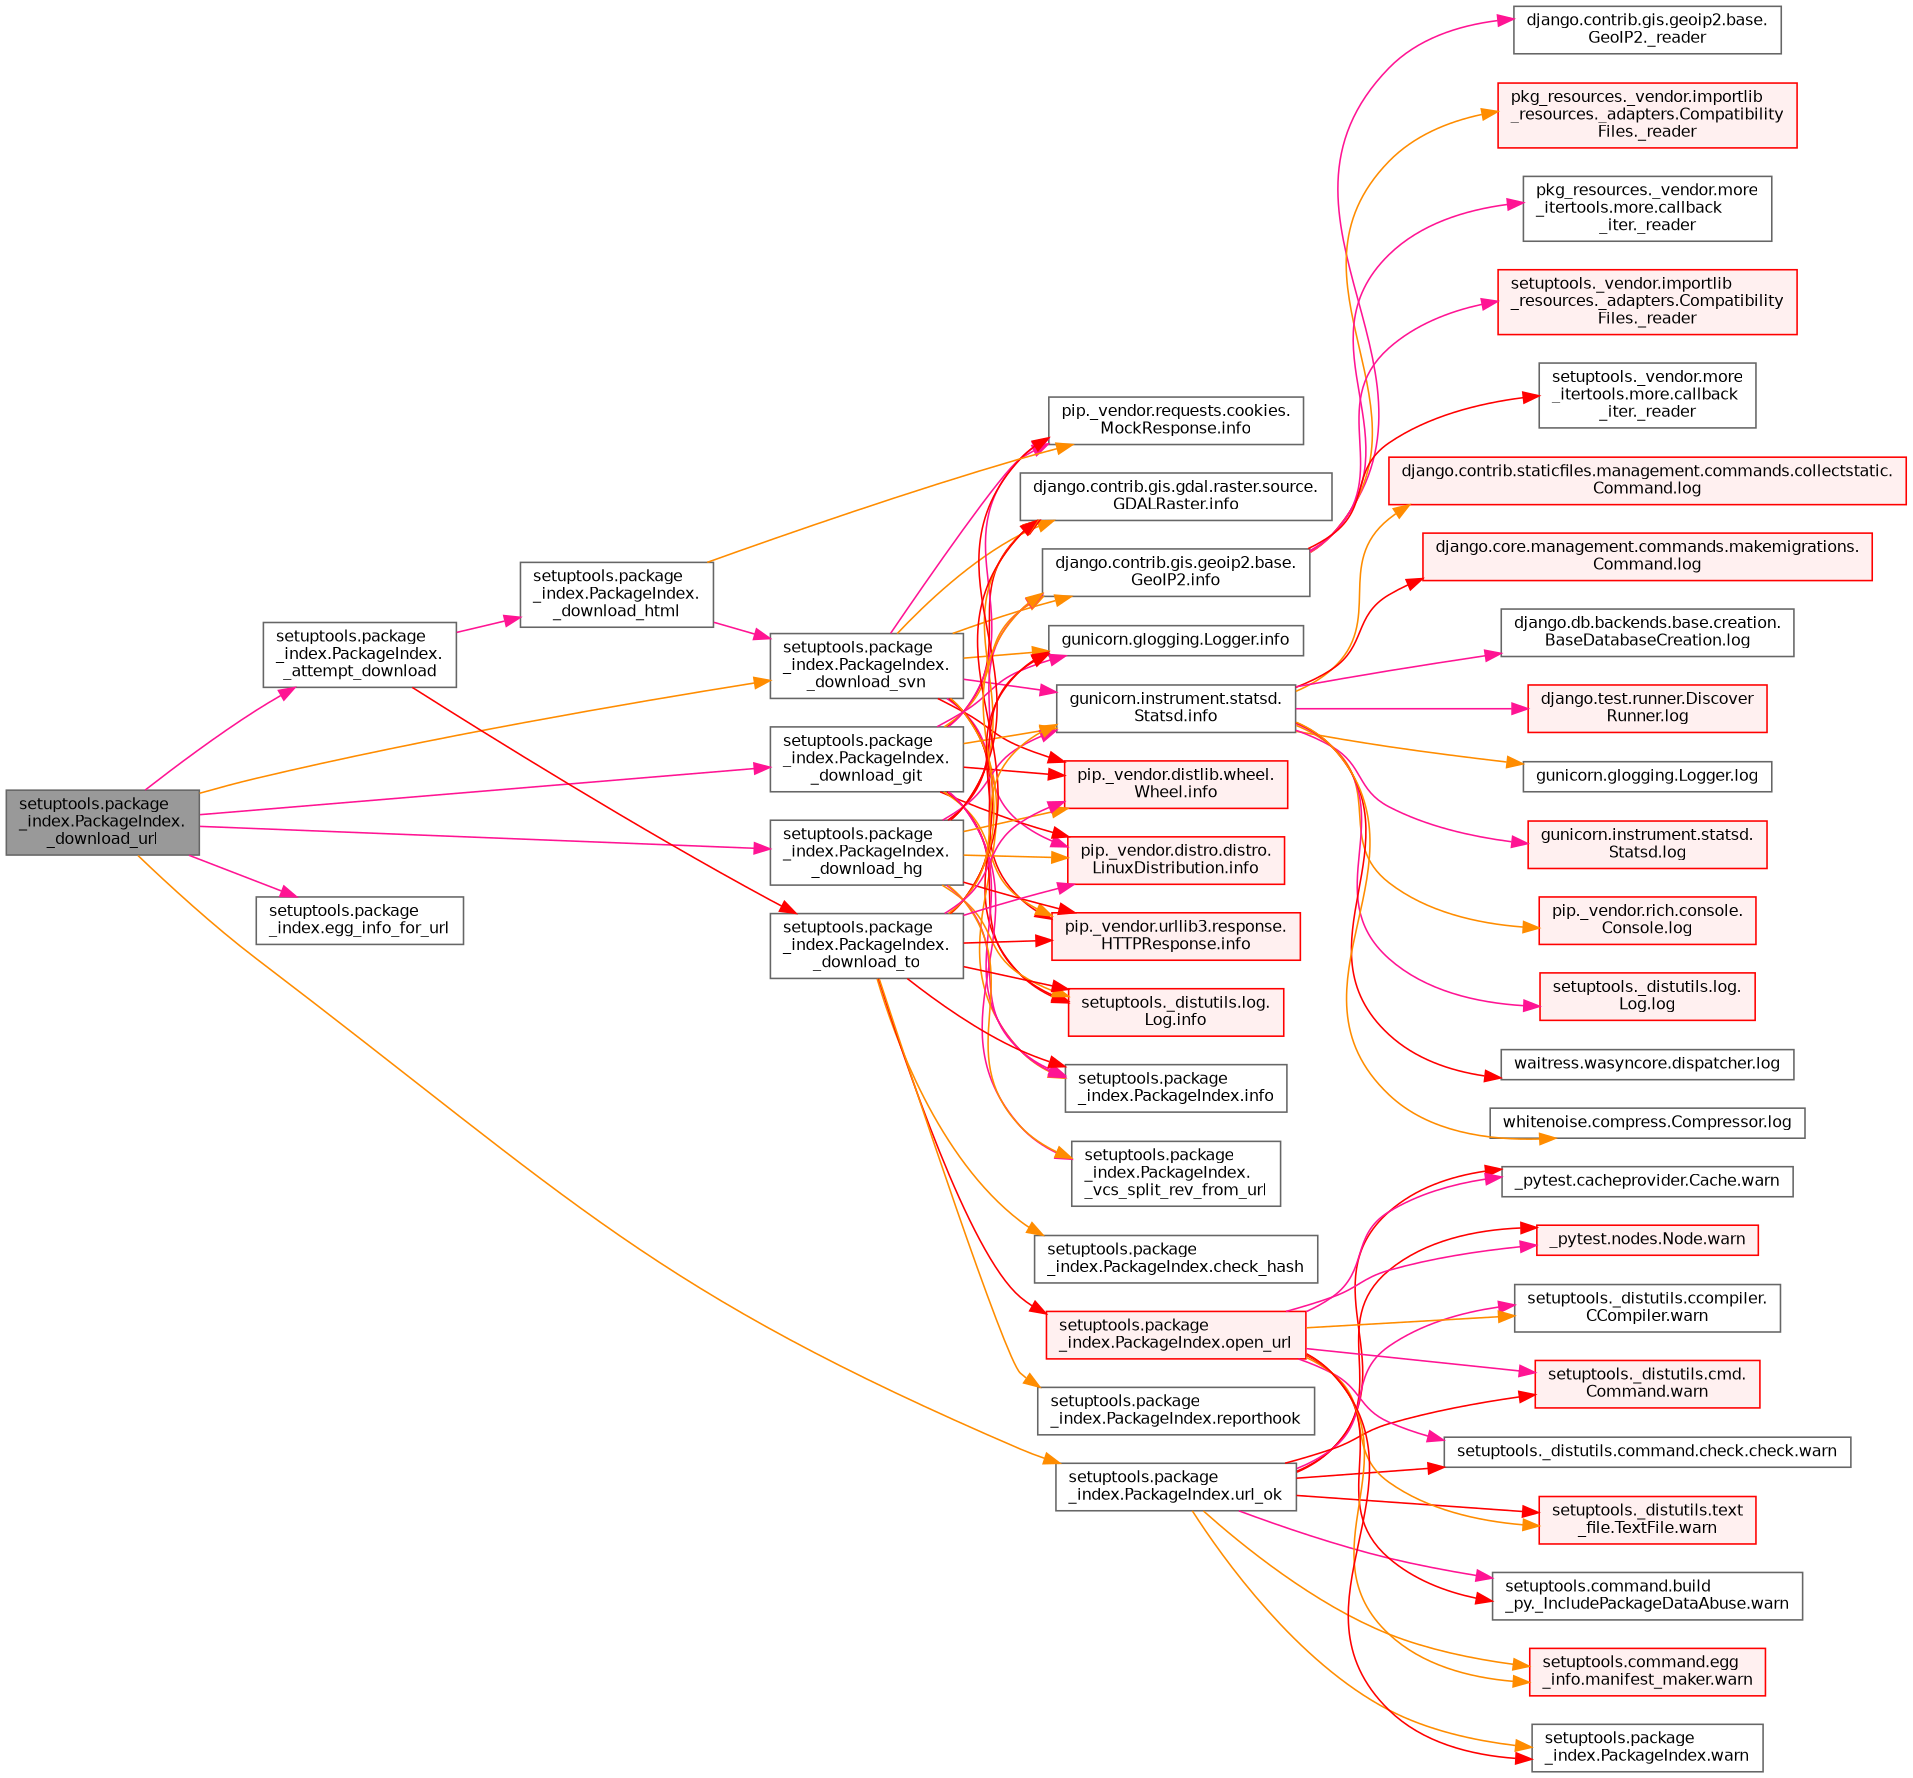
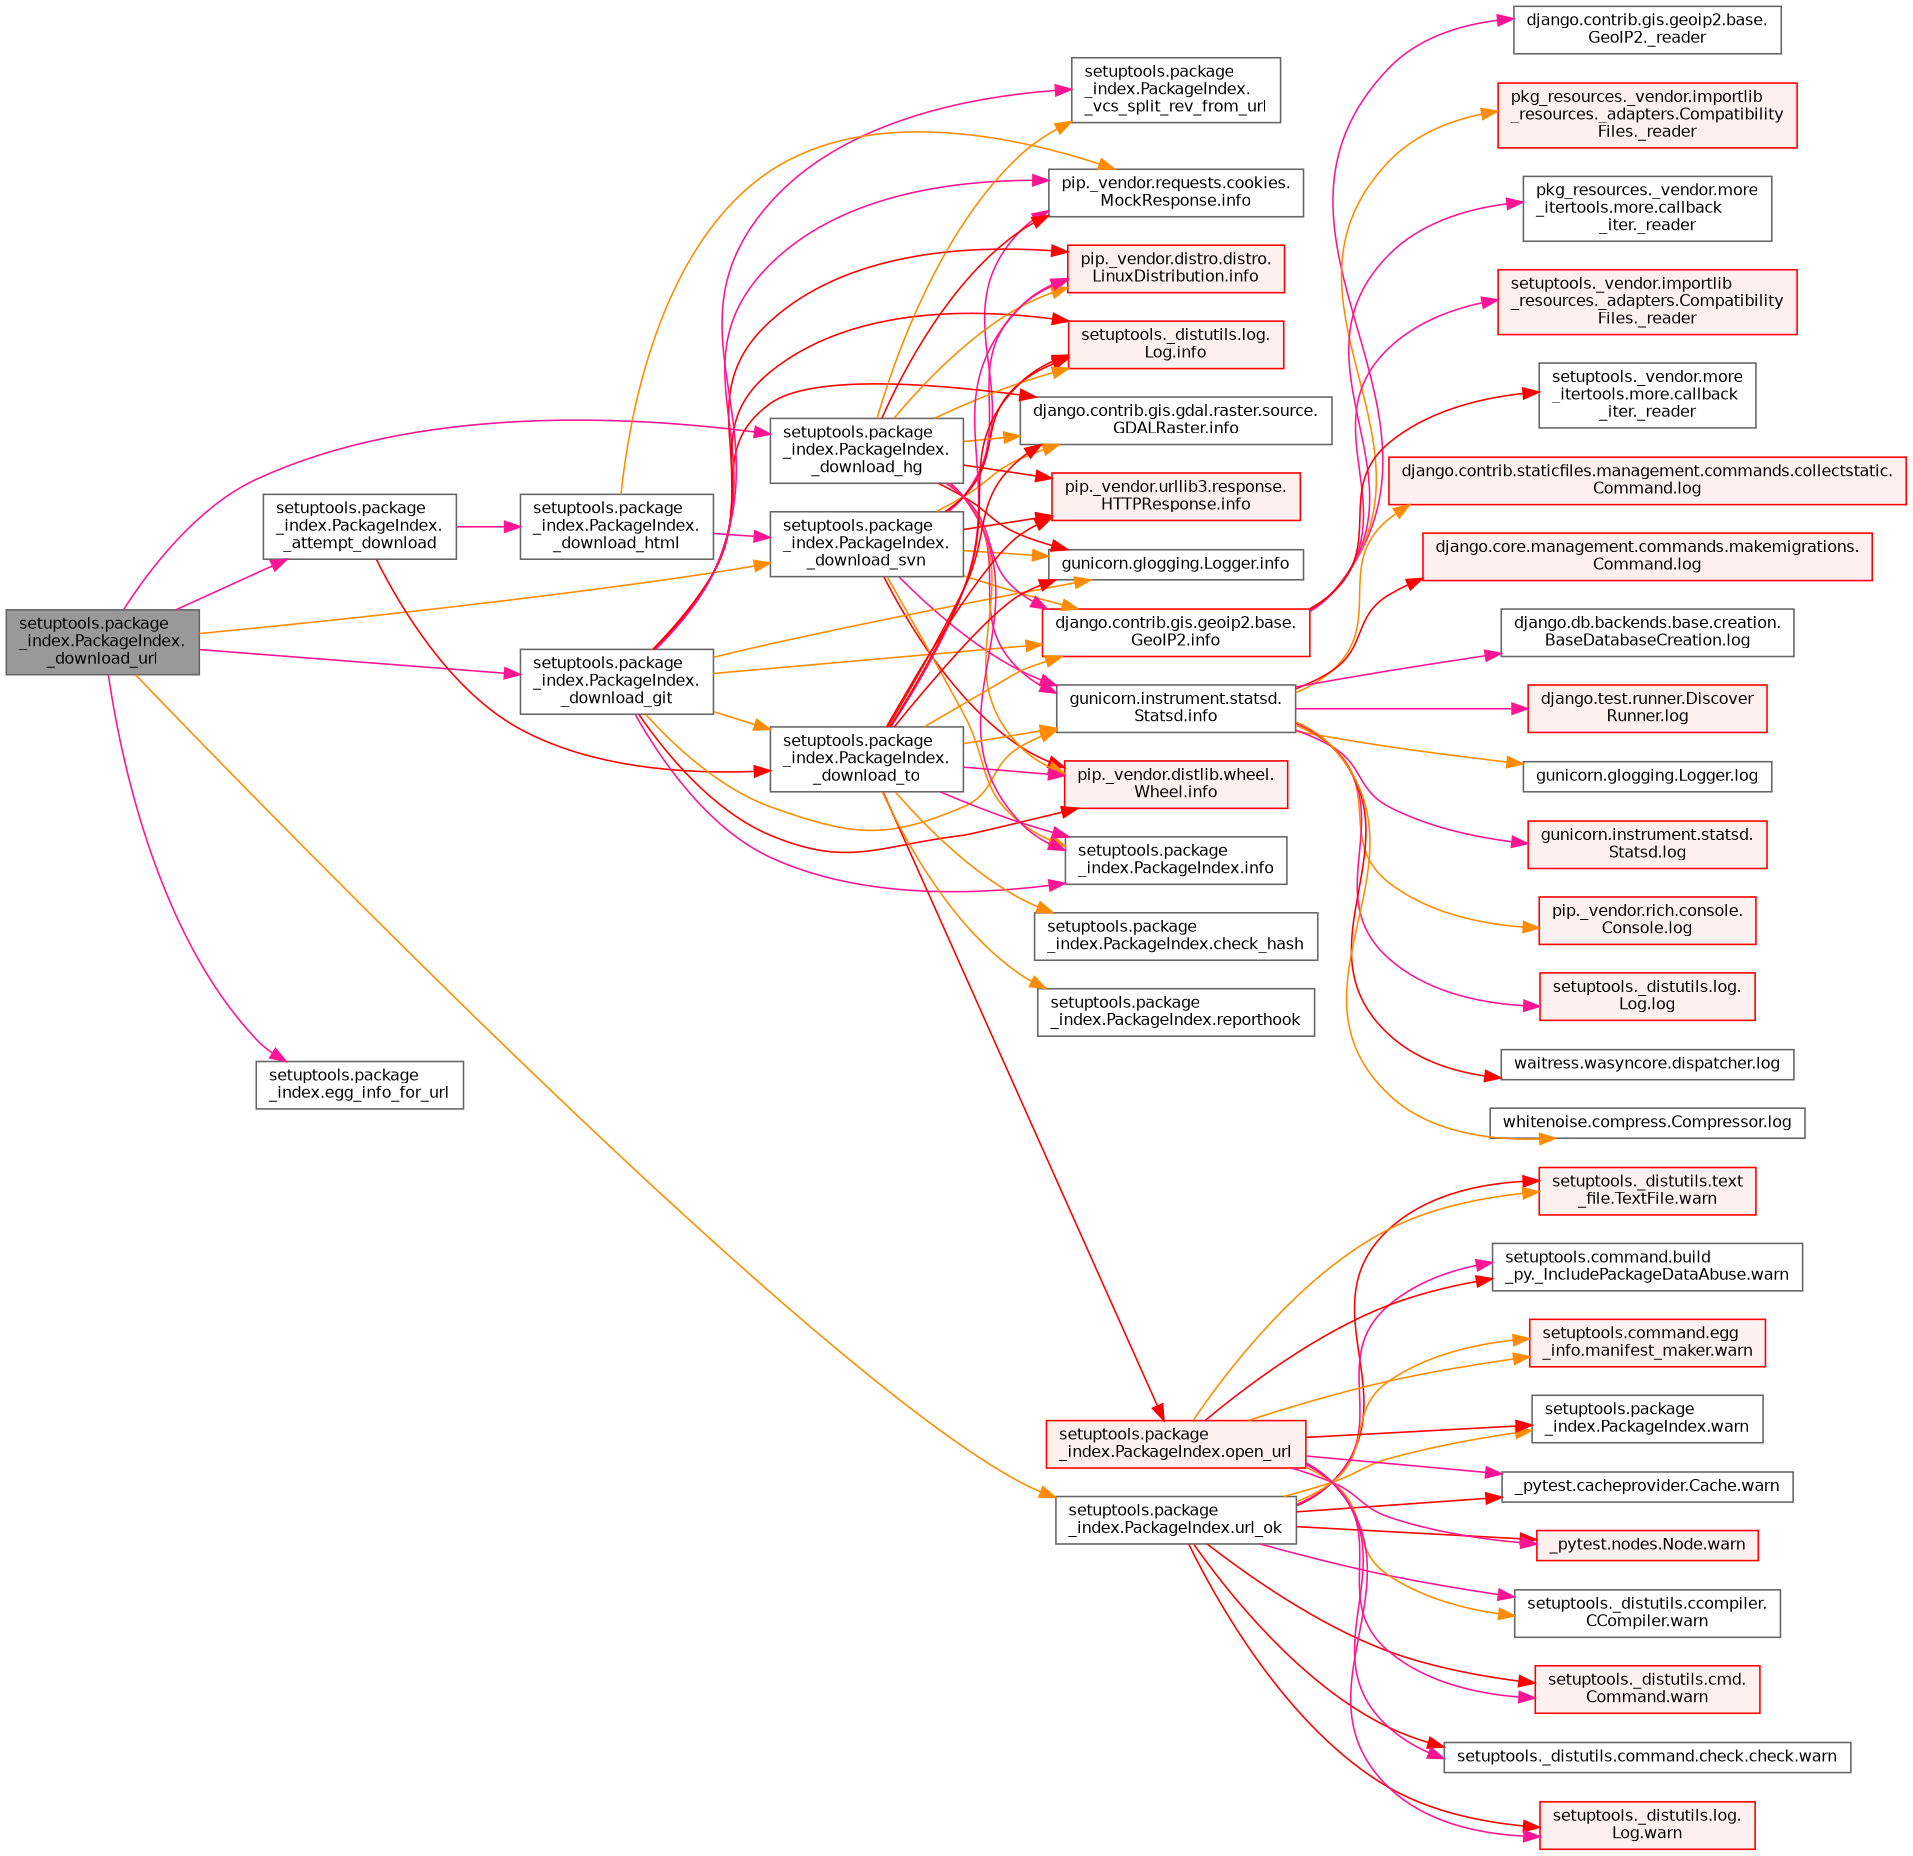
(1176, 573) -> (1176, 633)
(992, 689) -> (894, 618)
(990, 852) -> (734, 718)
(971, 1024) -> (996, 814)
none -> (1648, 1826)
